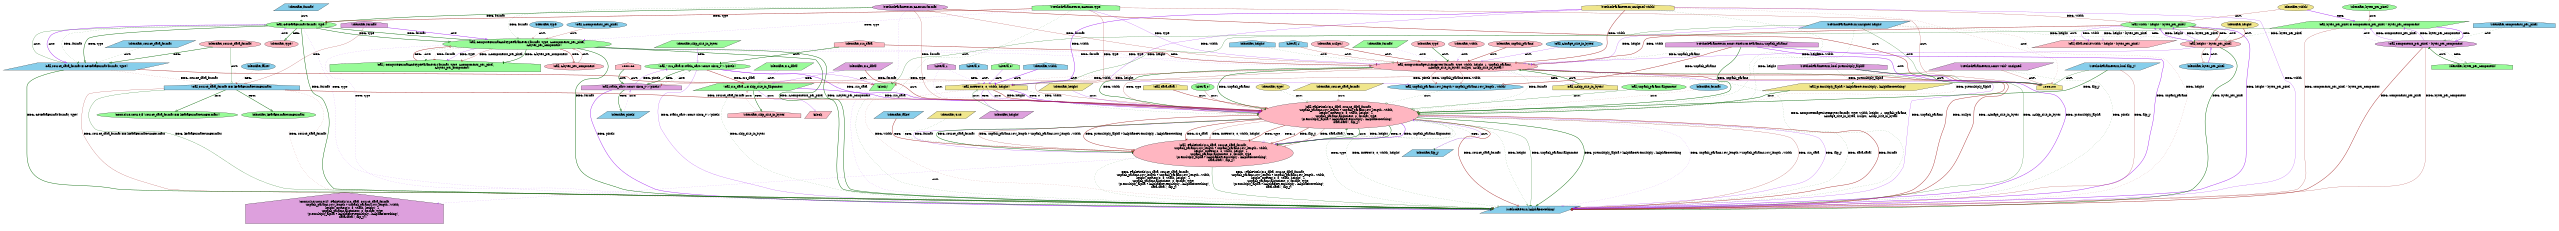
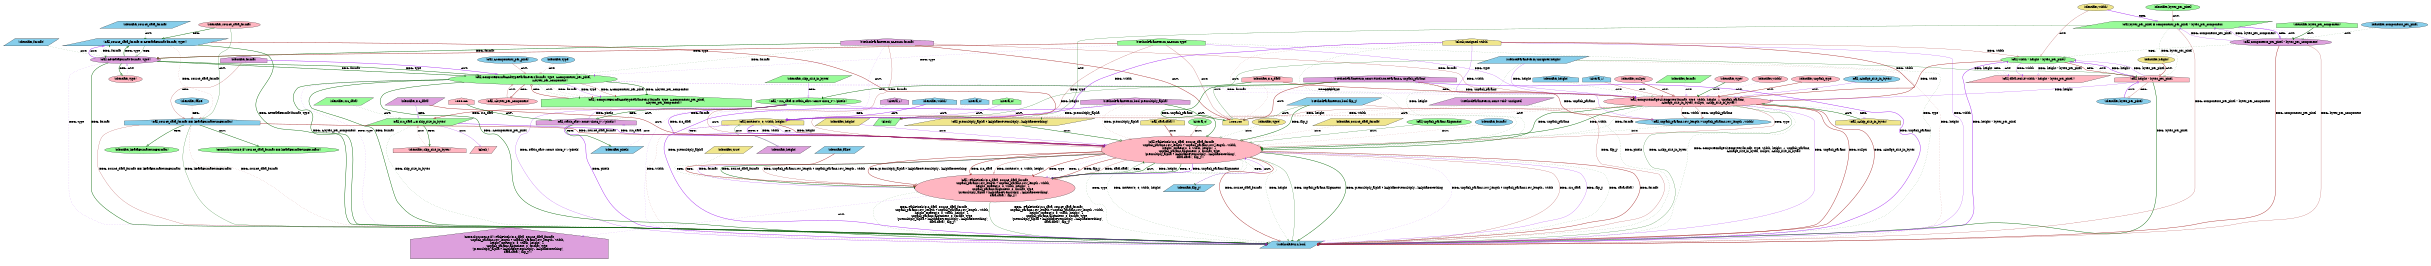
(910, 7) -> (887, 42)
(1628, 7) -> (1472, 42)
(301, 25) -> (126, 60)
(2514, 25) -> (2395, 25)
(2045, 35) -> (1856, 65)
(1245, 37) -> (1062, 95)
(38, 44) -> (147, 51)
(1515, 44) -> (1816, 79)
(2211, 44) -> (2152, 79)
(2450, 54) -> (2152, 49)
(1896, 72) -> (1284, 91)
(2021, 77) -> (1382, 114)
(1307, 78) -> none
(754, 87) -> (419, 122)
(1530, 210) -> (1292, 245)
